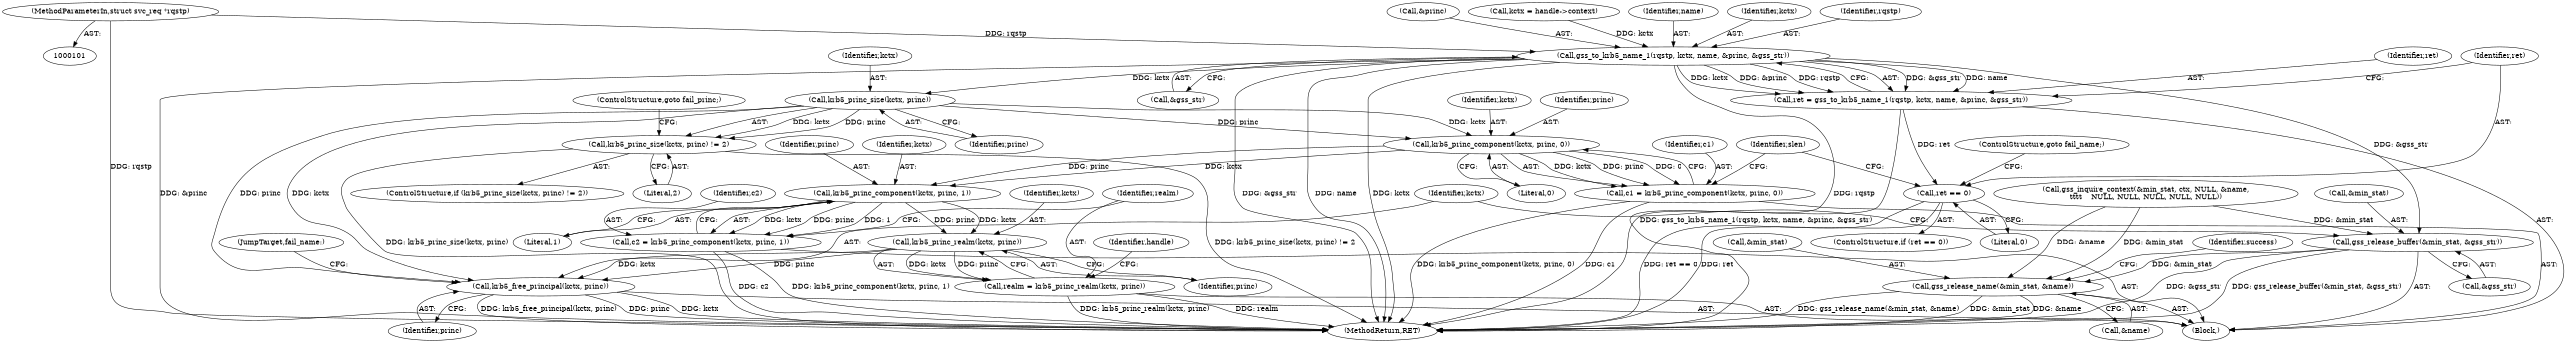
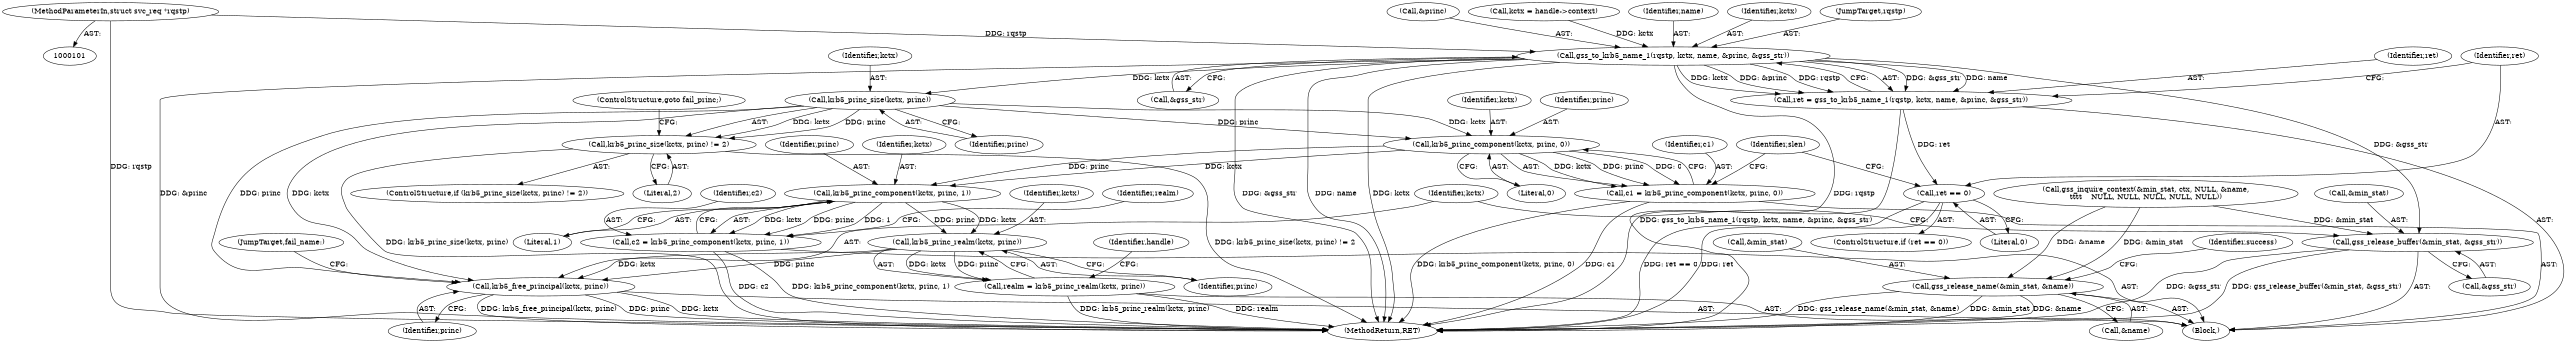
(1871, 12) -> (1871, 12)
(2042, 145) -> none
(1068, 235) -> none
(2211, 254) -> none
